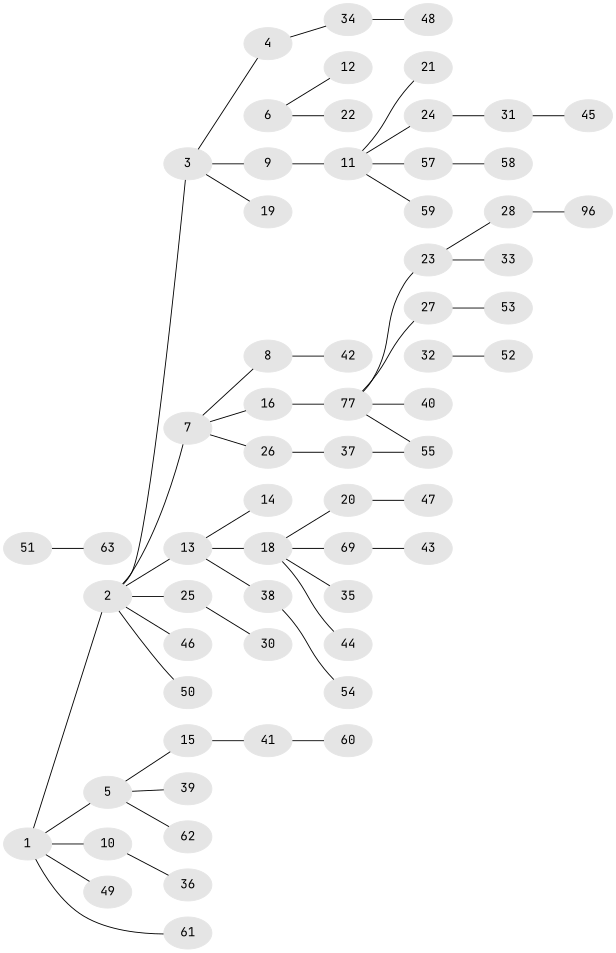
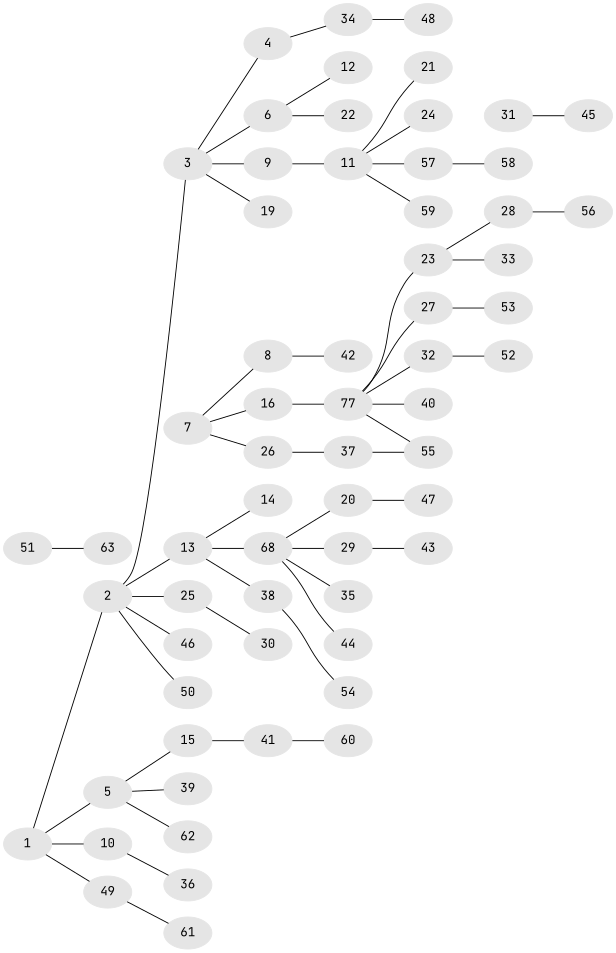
(468, 116) -> none
none -> (228, 140)
(588, 212) -> (588, 212)
none -> (388, 380)
(159, 517) -> none
(268, 548) -> (268, 548)
(348, 548) -> (348, 548)
(87, 918) -> (148, 913)
